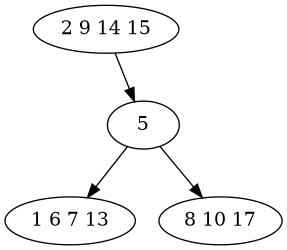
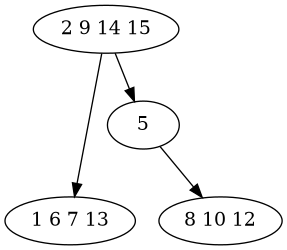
(112, 167) -> (89, 118)
(221, 221) -> (221, 221)
